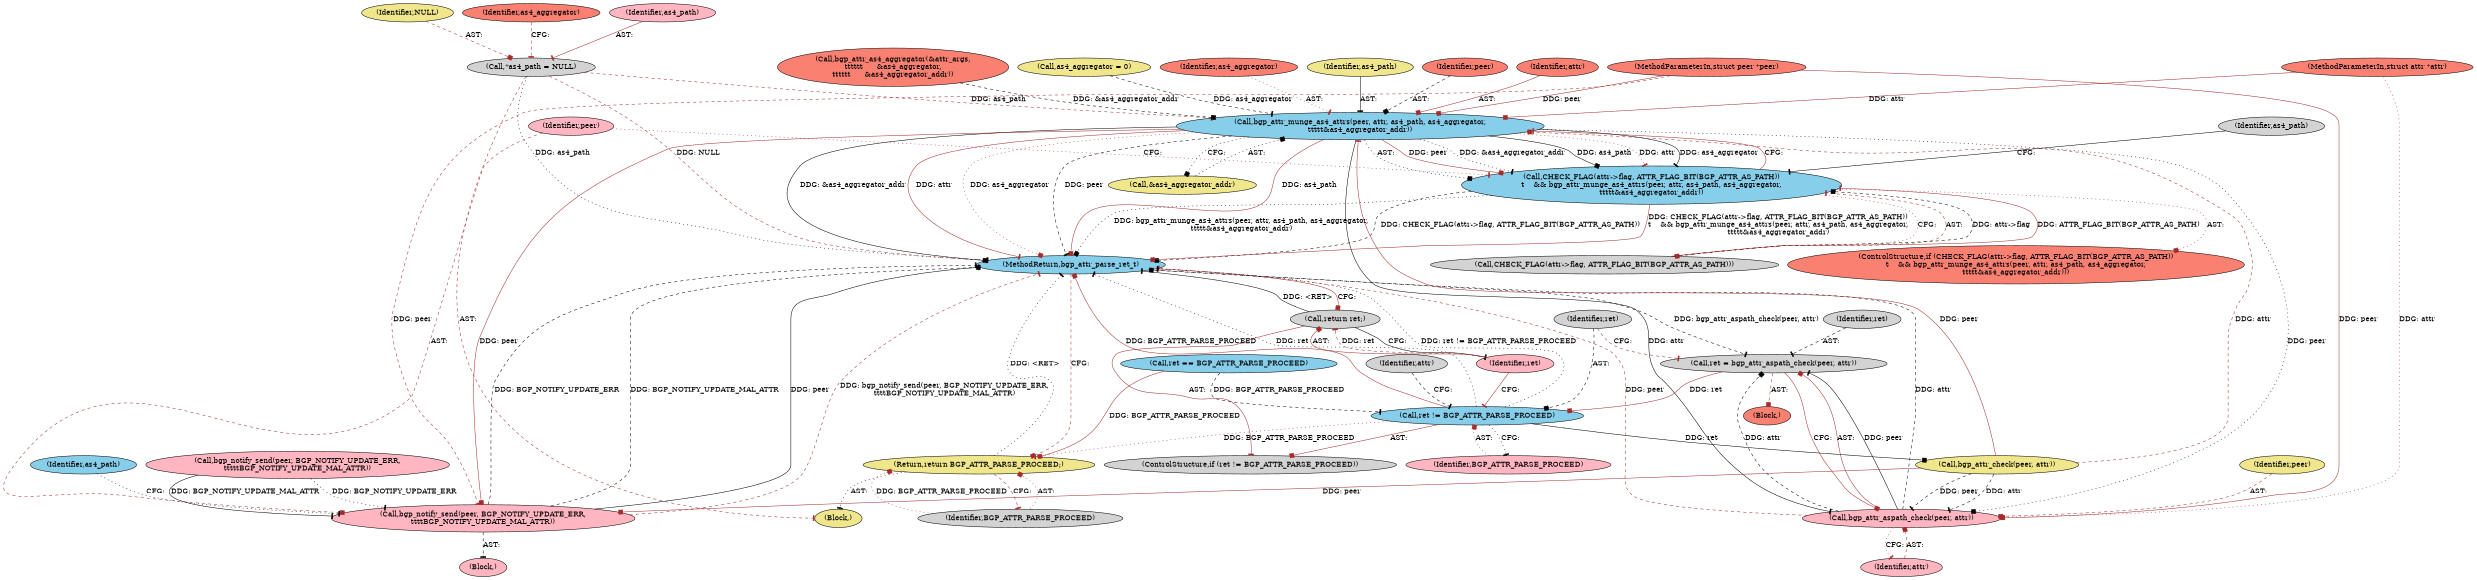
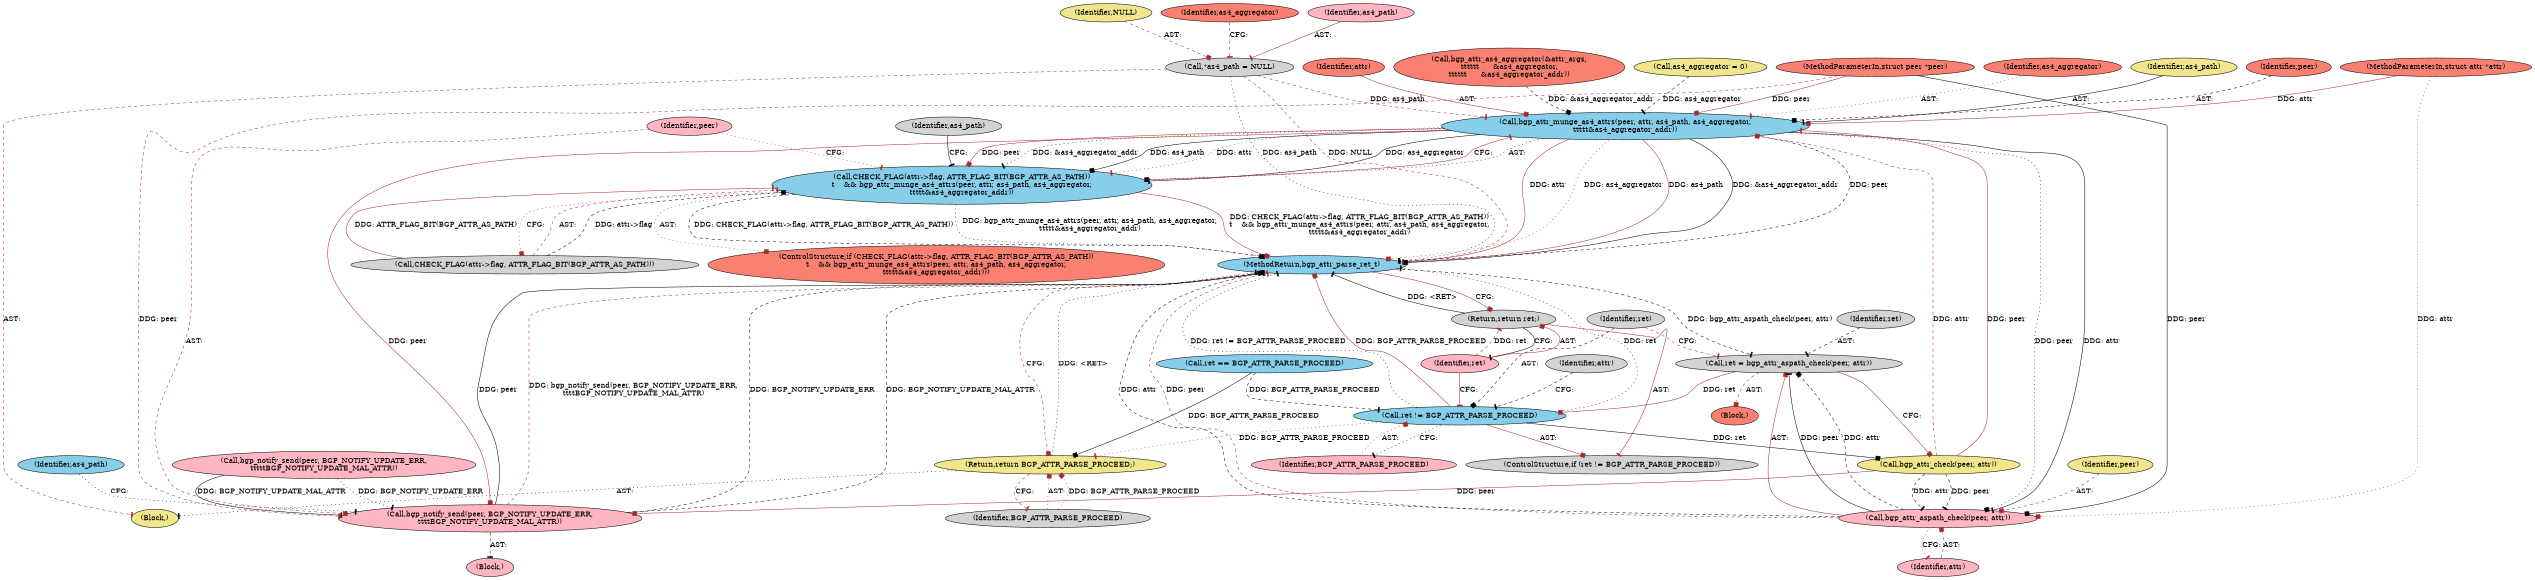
(1182, 185) -> none
(2339, 195) -> (2167, 244)
(1335, 319) -> (1504, 319)
(1105, 415) -> (1167, 418)
(1817, 449) -> (1886, 406)
